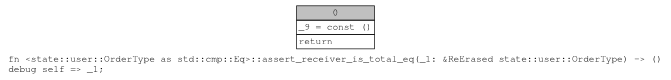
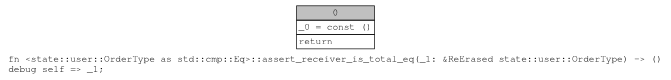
(336, 27) -> (336, 27)
